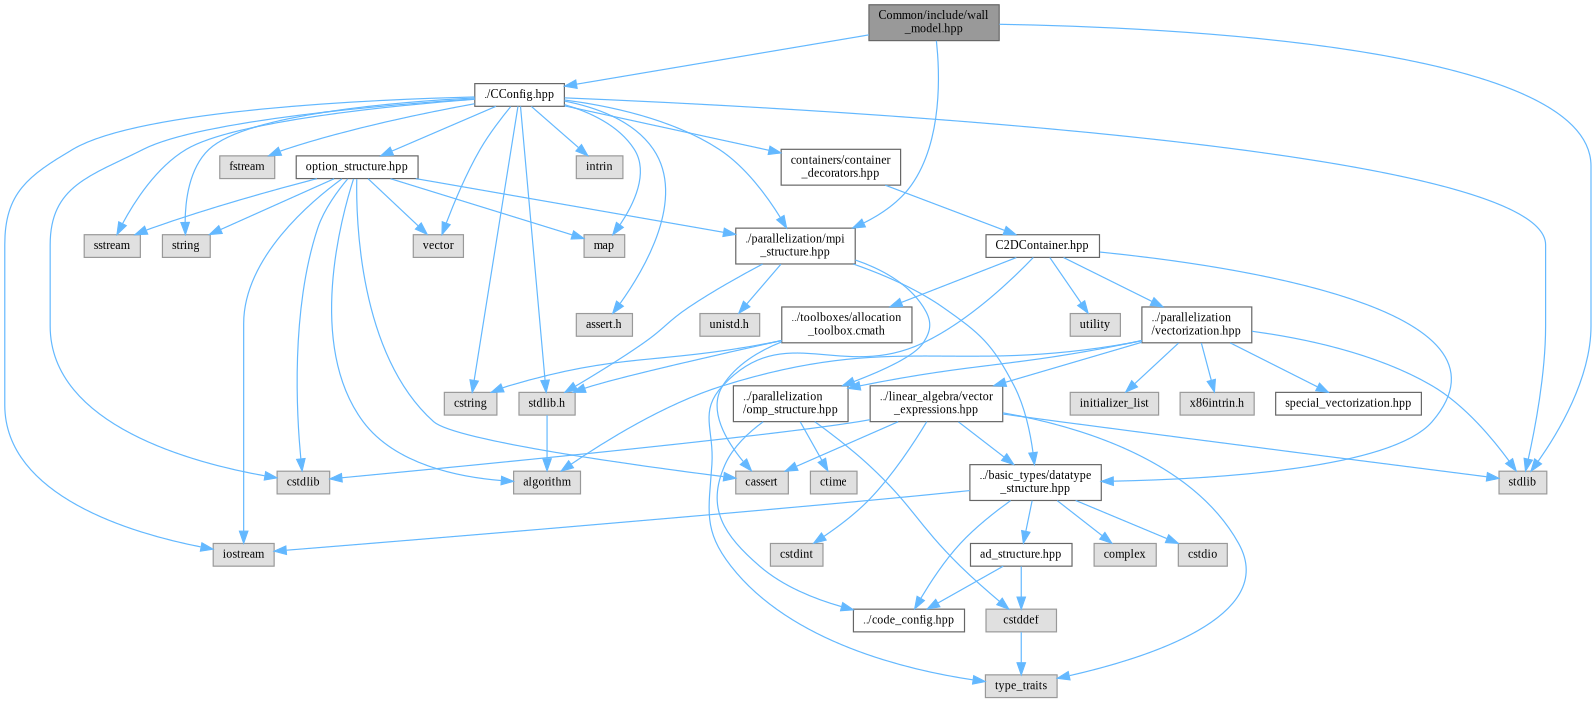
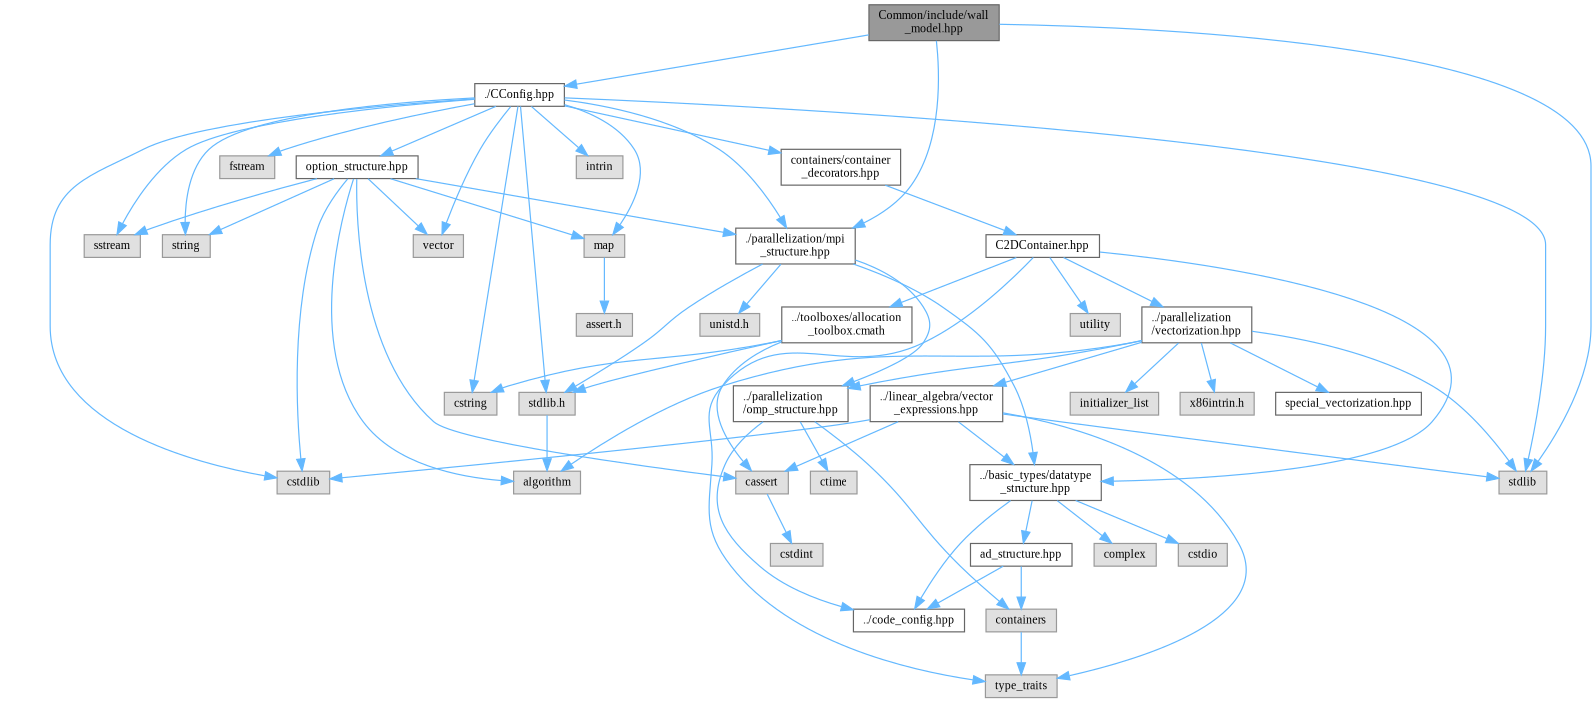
(664, 179) -> (604, 279)
(880, 488) -> (777, 513)
(244, 555) -> none
(1021, 621) -> (1021, 621)
